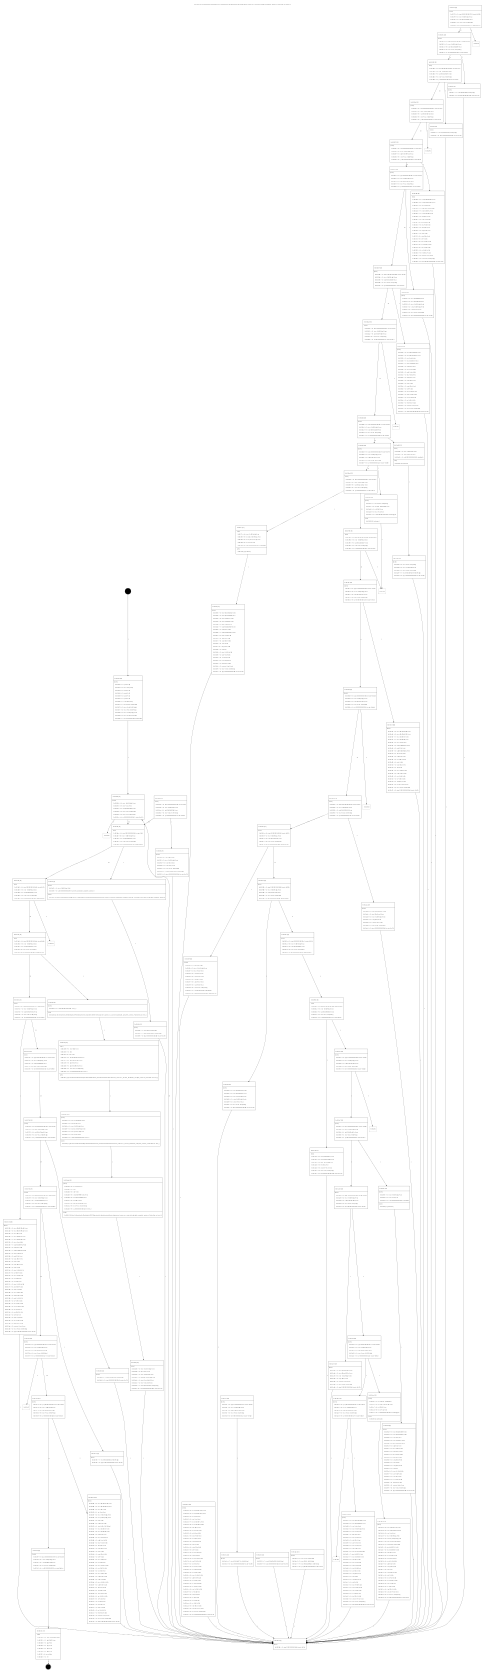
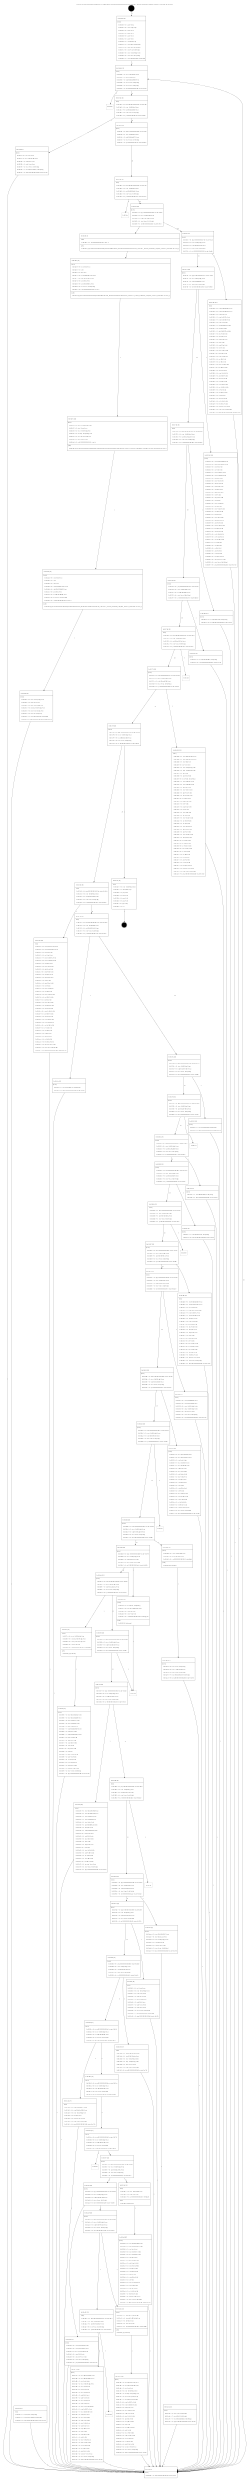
none -> (220, 510)
(128, 821) -> (131, 93)
(107, 889) -> none
none -> (92, 894)
none -> (184, 1066)
(327, 1083) -> (85, 2069)
